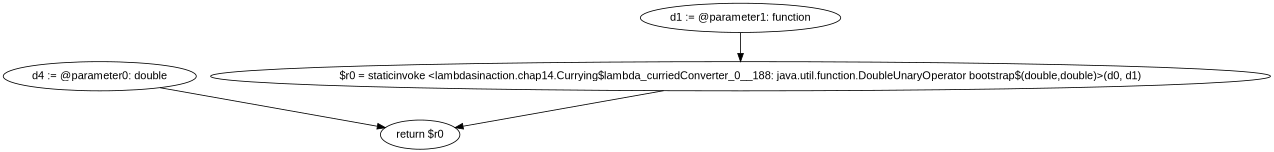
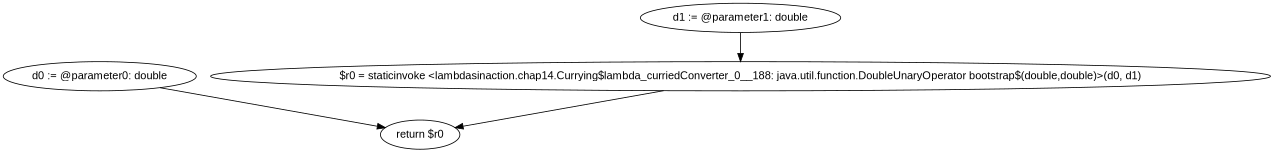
(741, 18) -> (741, 18)
(100, 76) -> (100, 76)
